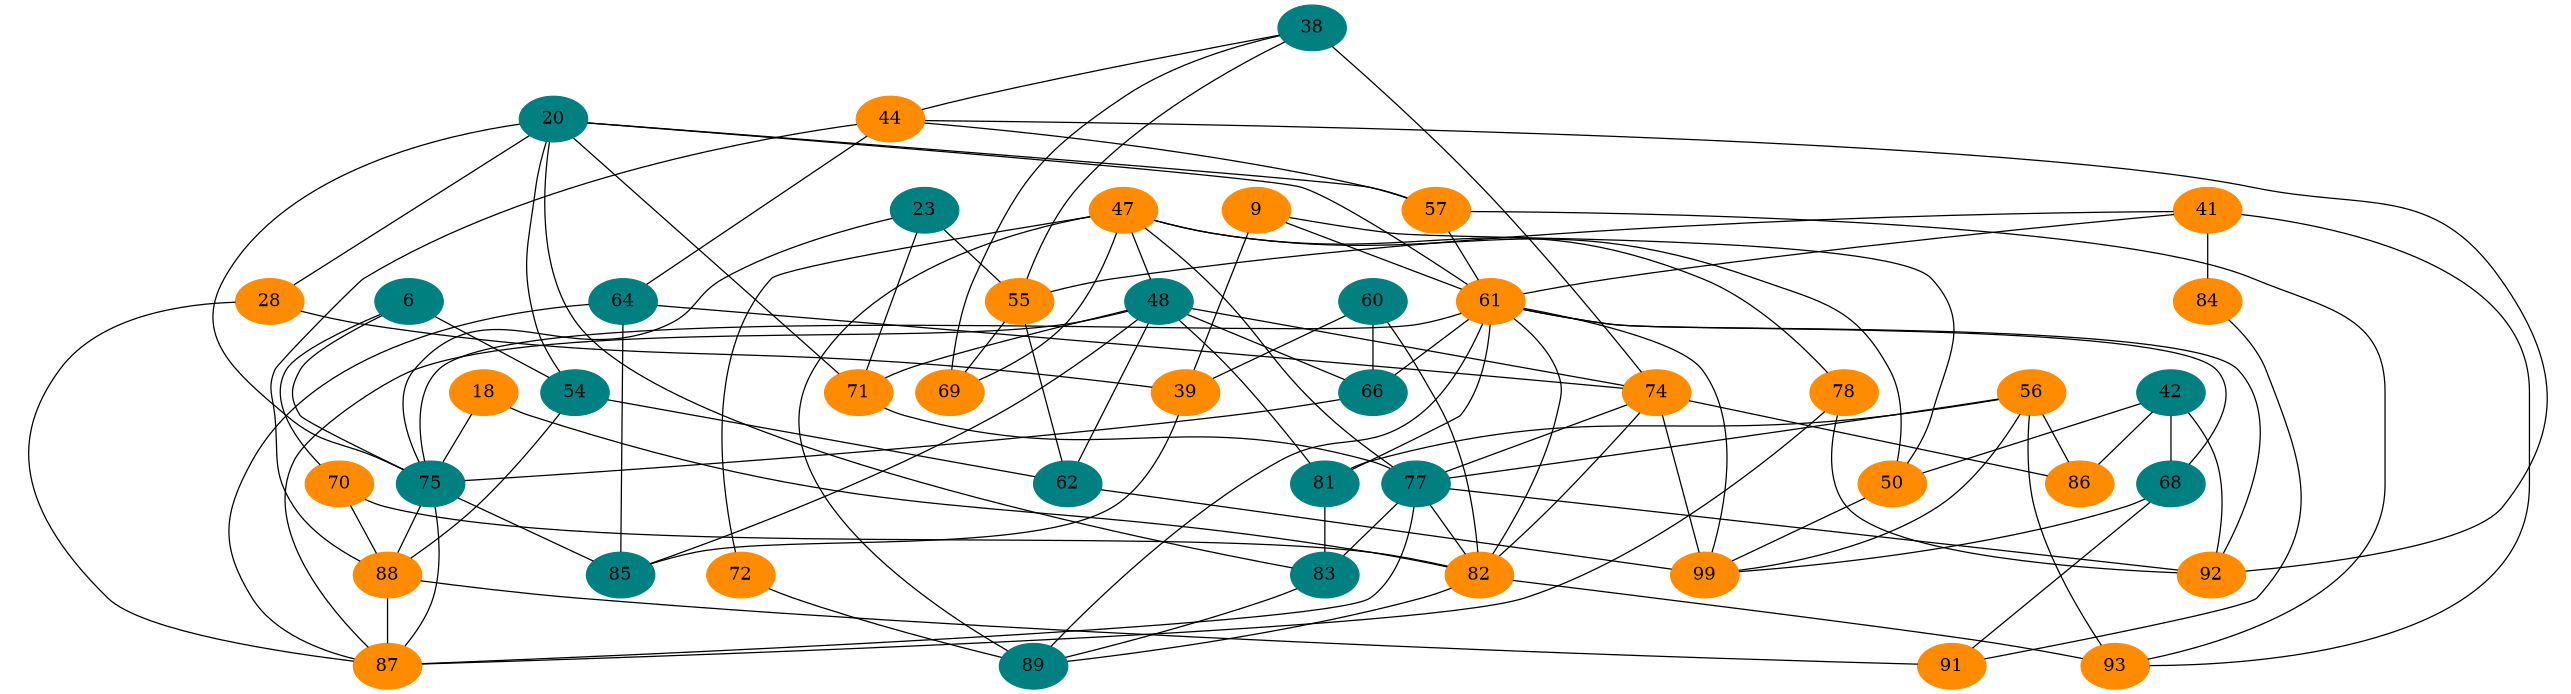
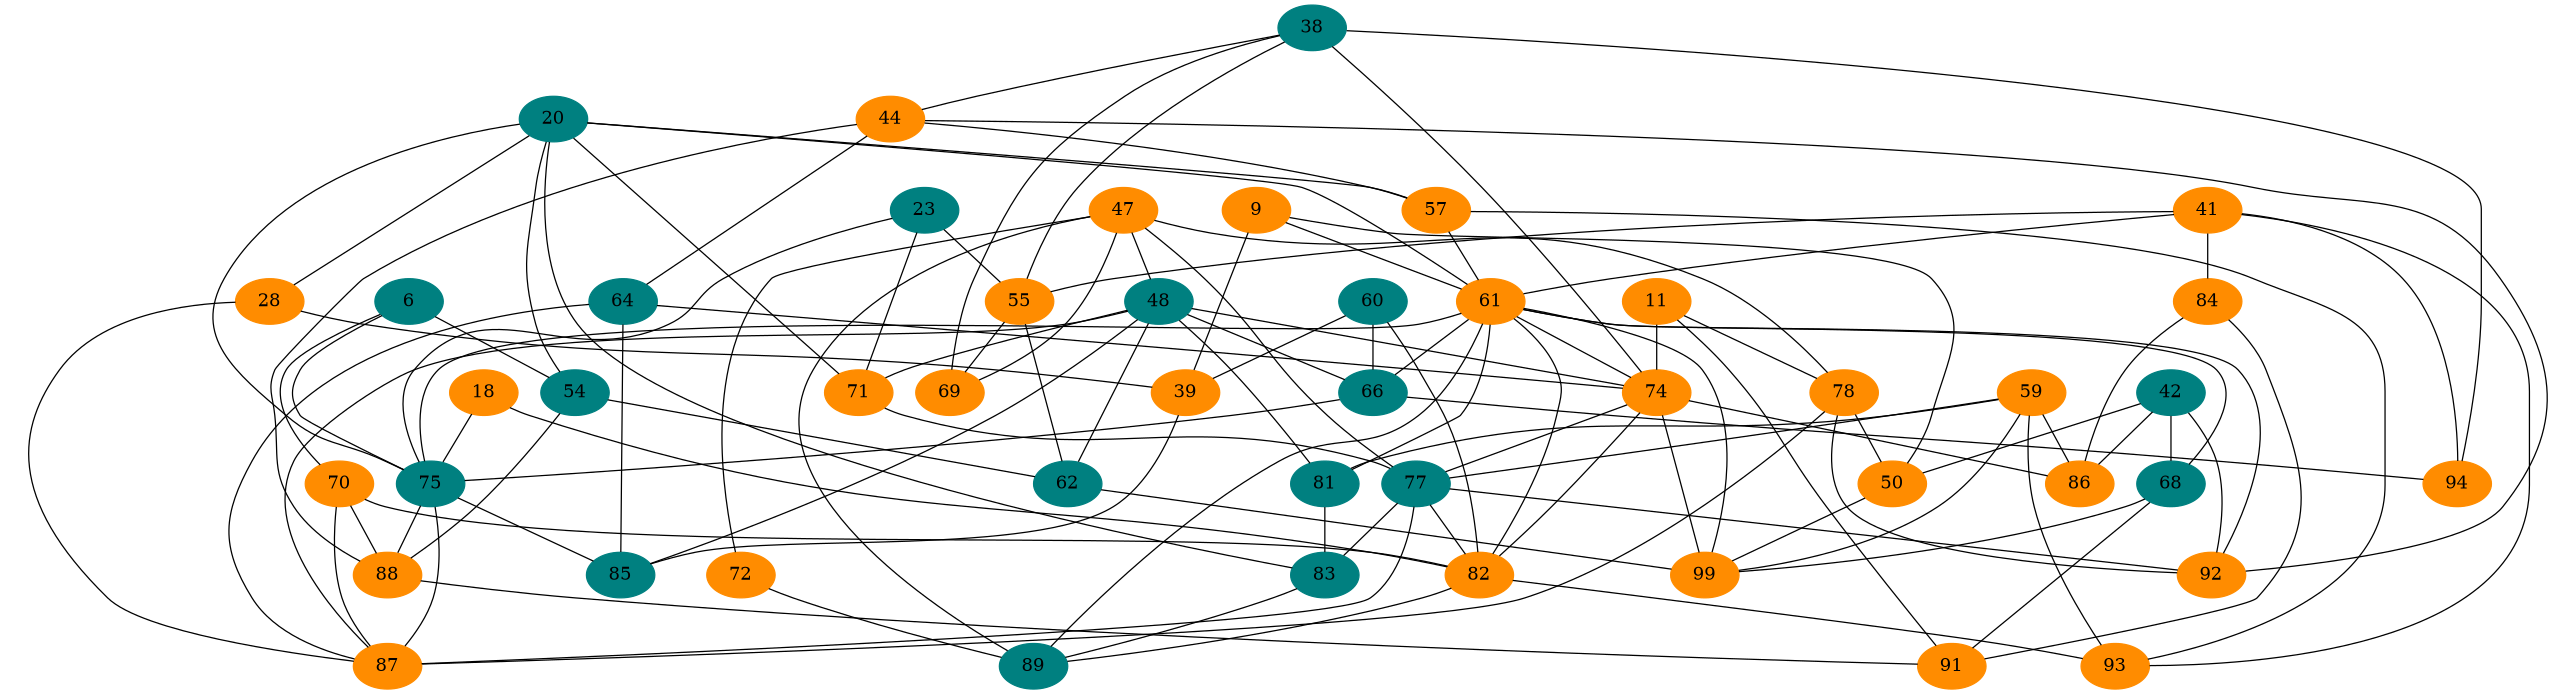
(1651, 251) -> (1873, 448)
none -> (1657, 301)
none -> (1574, 347)
none -> (2119, 379)
(2032, 393) -> (2032, 393)
none -> (2457, 484)
(388, 621) -> (338, 581)
